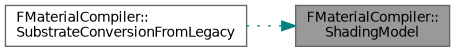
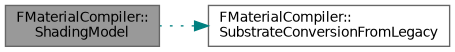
(264, 26) -> (177, 26)
